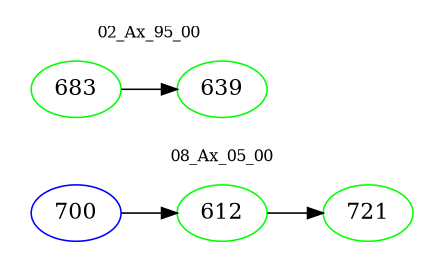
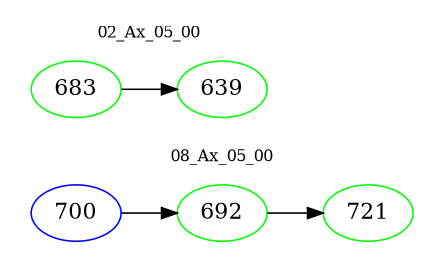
(149, 34) -> (149, 34)
(222, 213) -> (222, 213)
